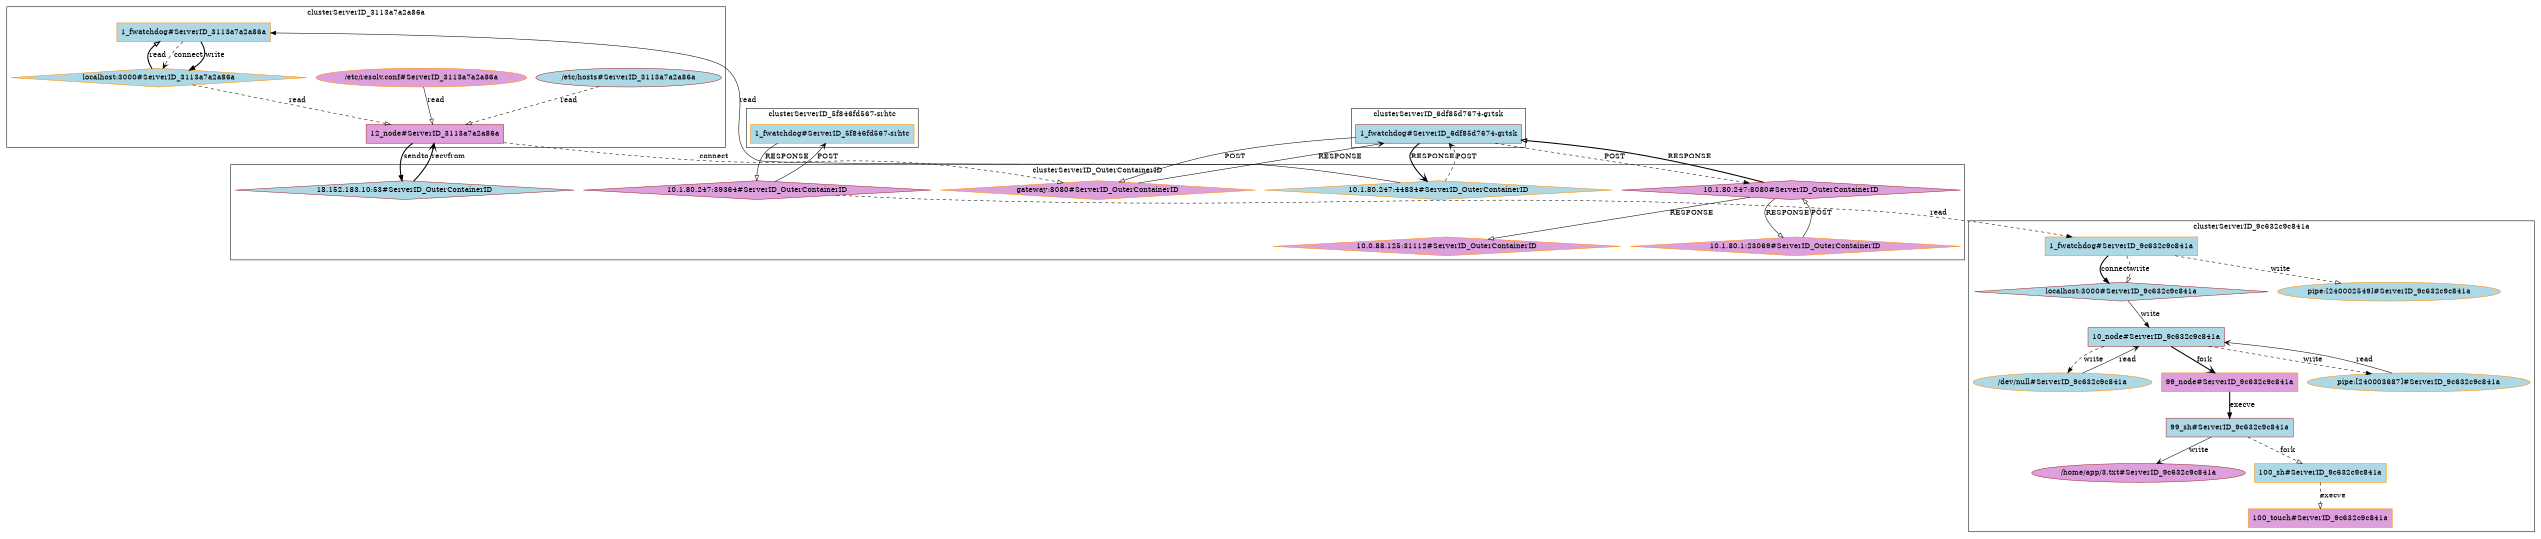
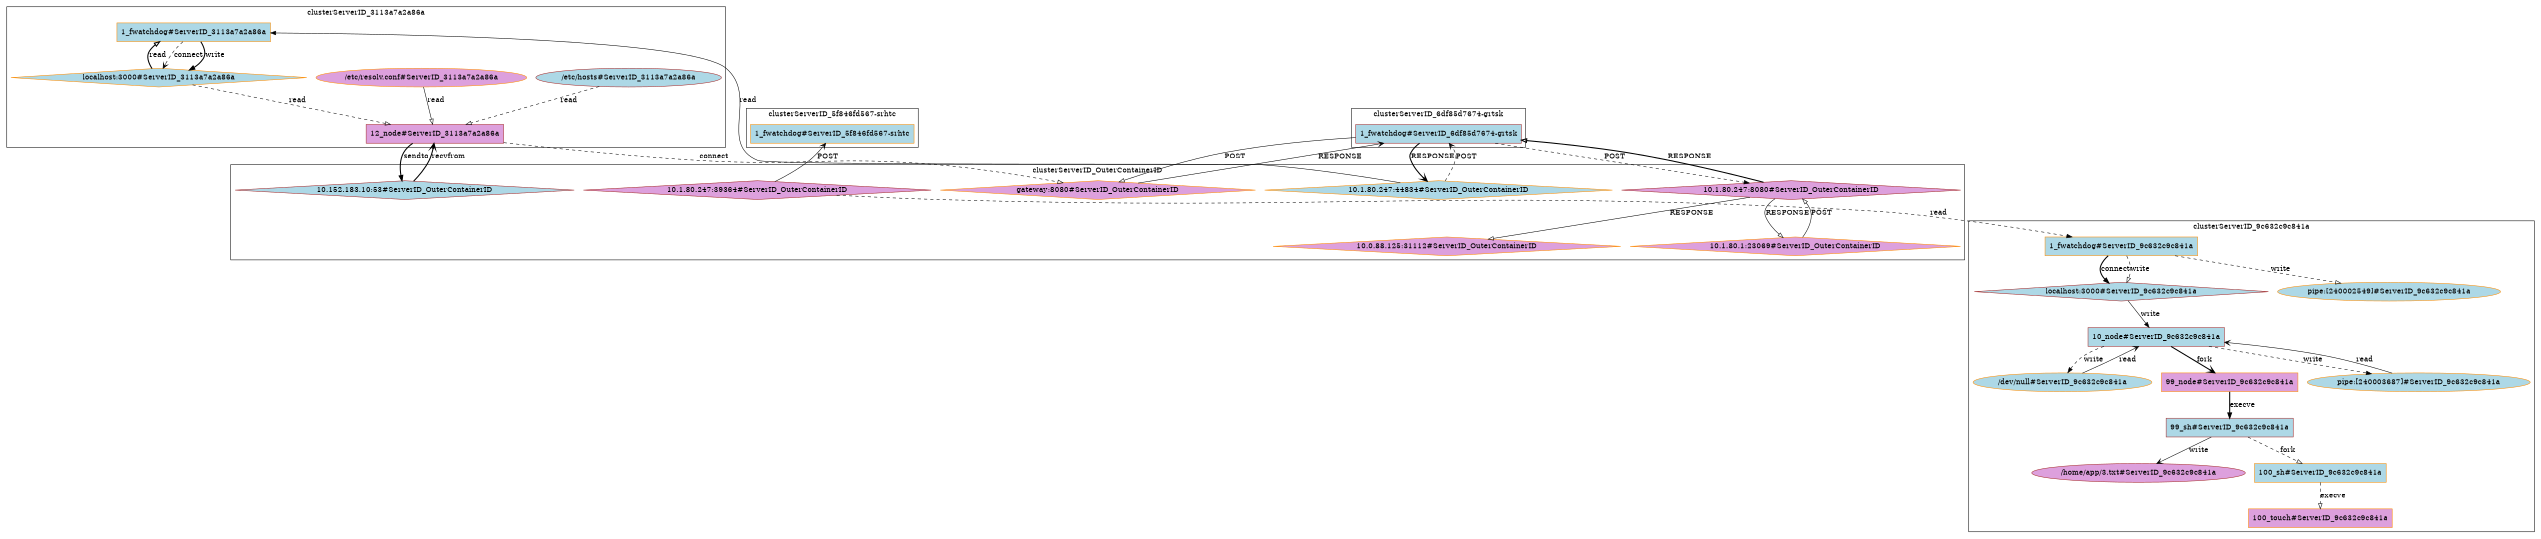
(762, 156) -> none
(405, 190) -> (405, 190)
